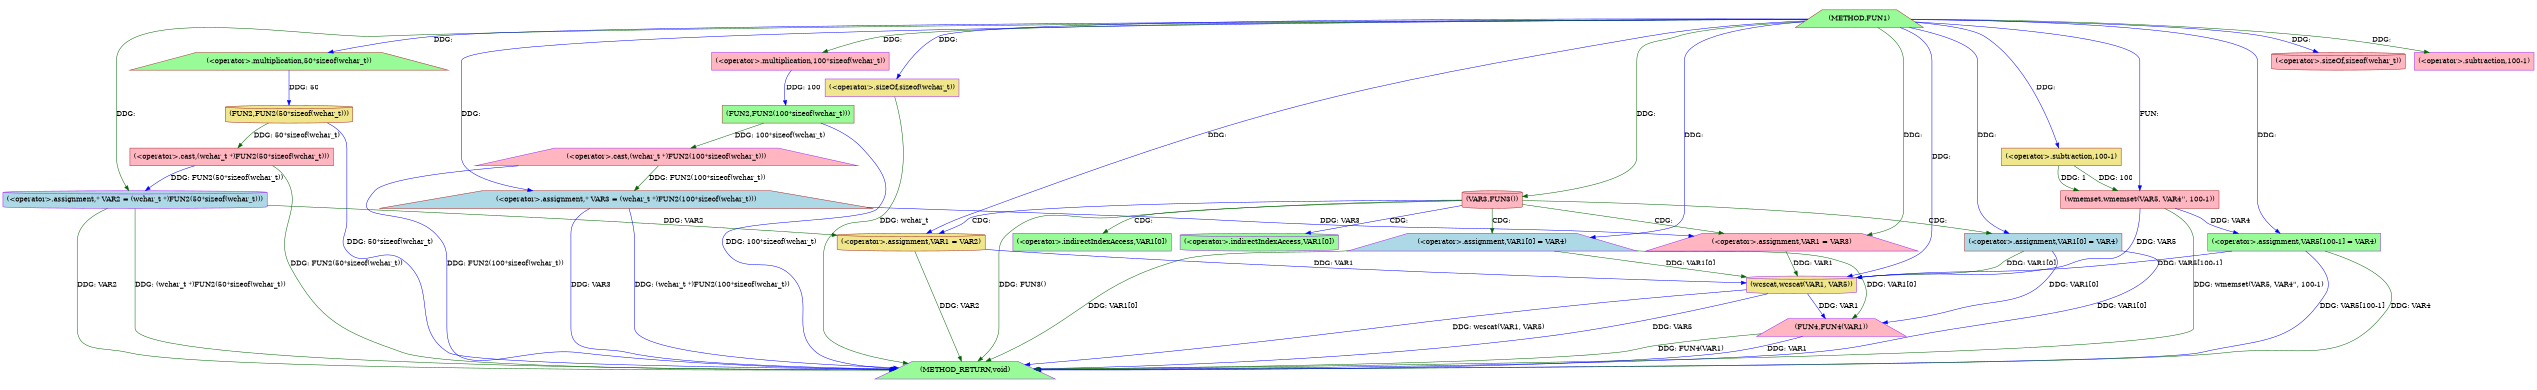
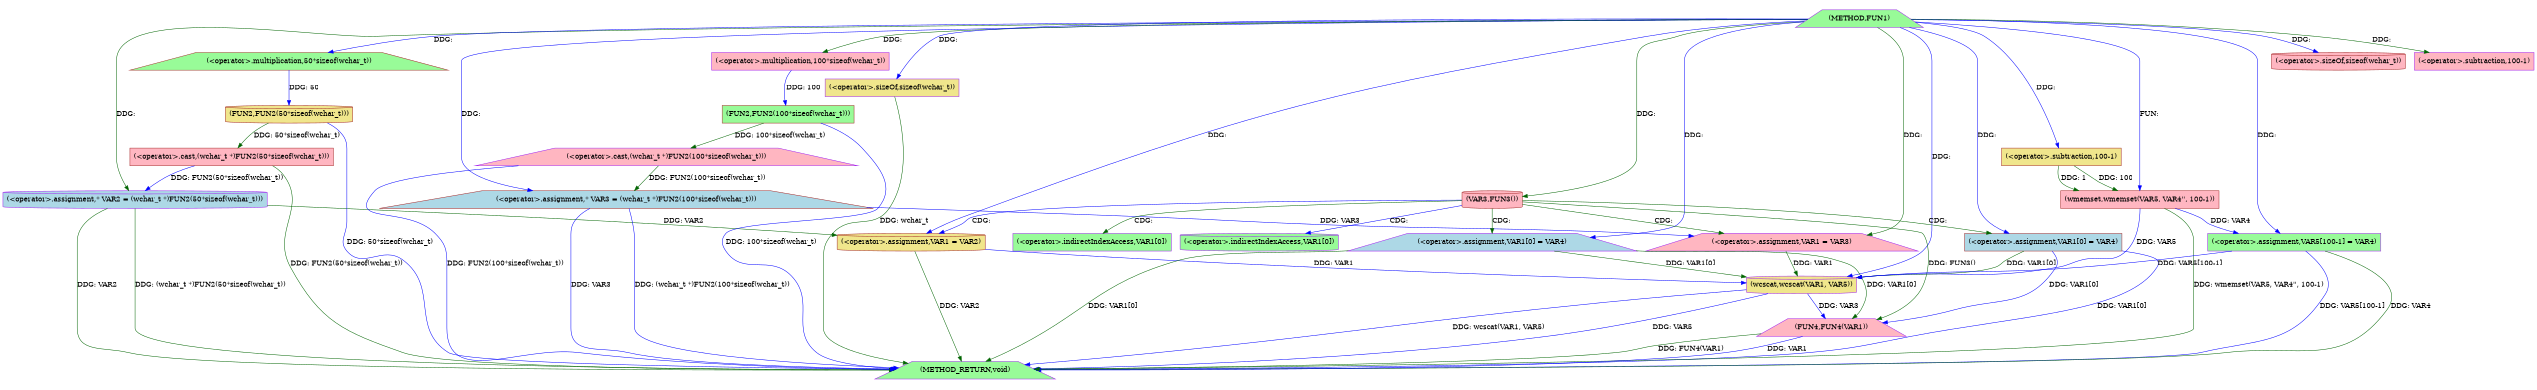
(1859, 19) -> (1859, 19)
(1034, 218) -> (1777, 219)
(1839, 306) -> (1839, 306)
